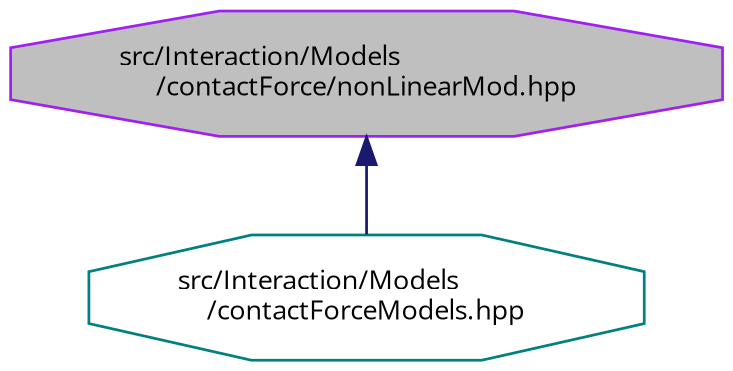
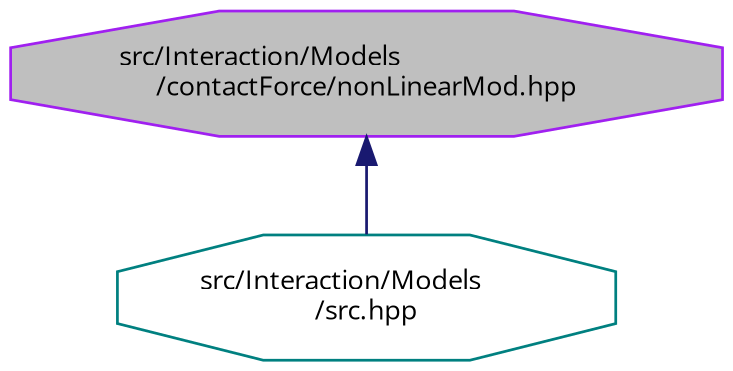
(367, 298) -> (367, 298)
